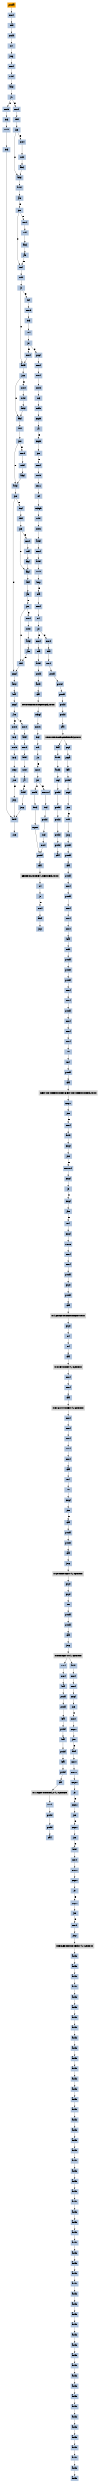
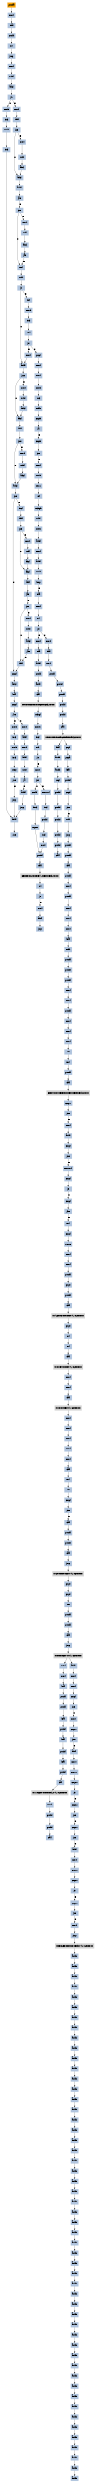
(68, 1093) -> (68, 1093)
(68, 1316) -> (68, 1316)
(68, 1408) -> (68, 1408)
(50, 1793) -> (50, 1793)
